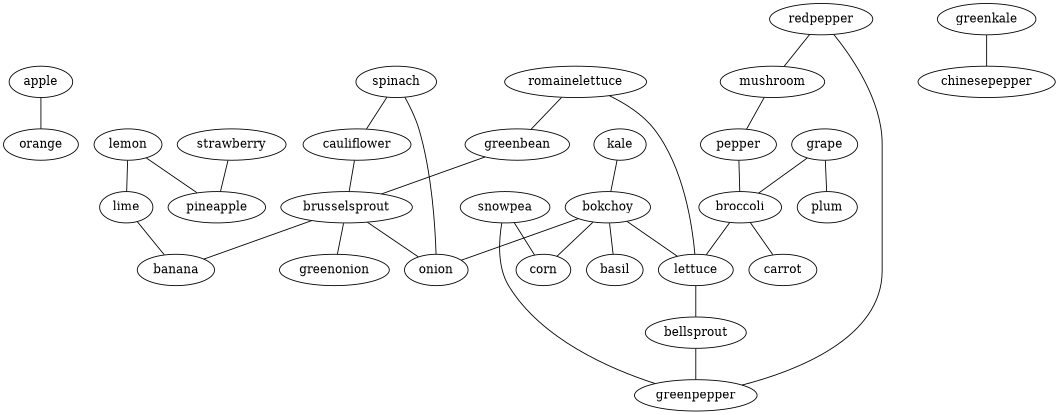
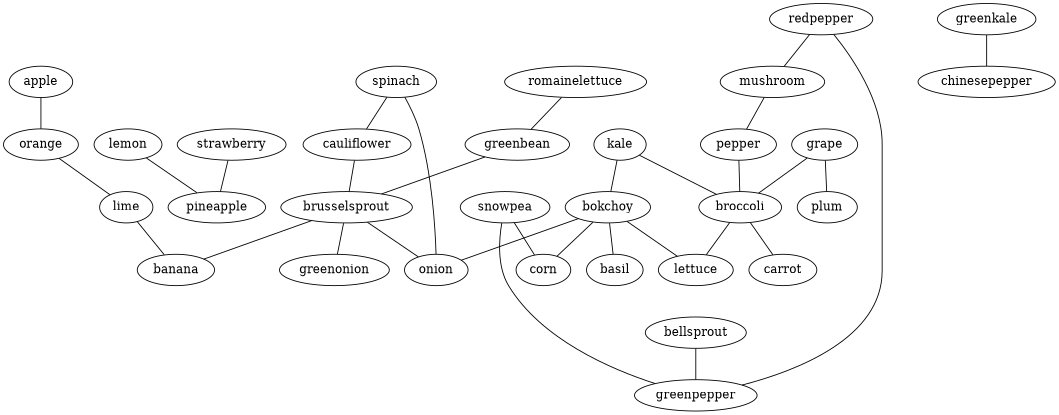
(673, 162) -> none
none -> (678, 175)
(127, 176) -> (84, 177)
(696, 301) -> none
